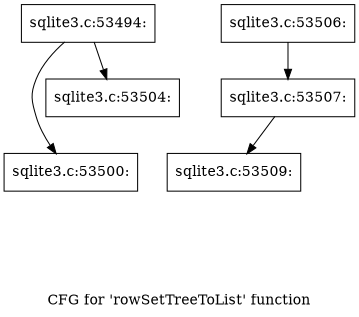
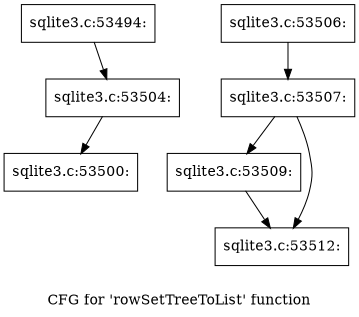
(33, 90) -> (94, 131)
none -> (282, 247)
